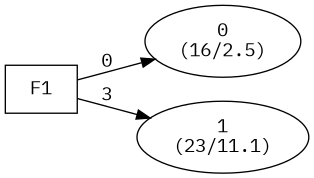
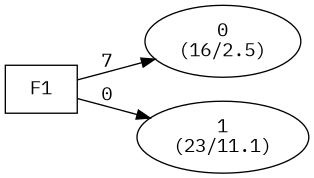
(107, 62) -> (107, 62)
(107, 95) -> (107, 95)
